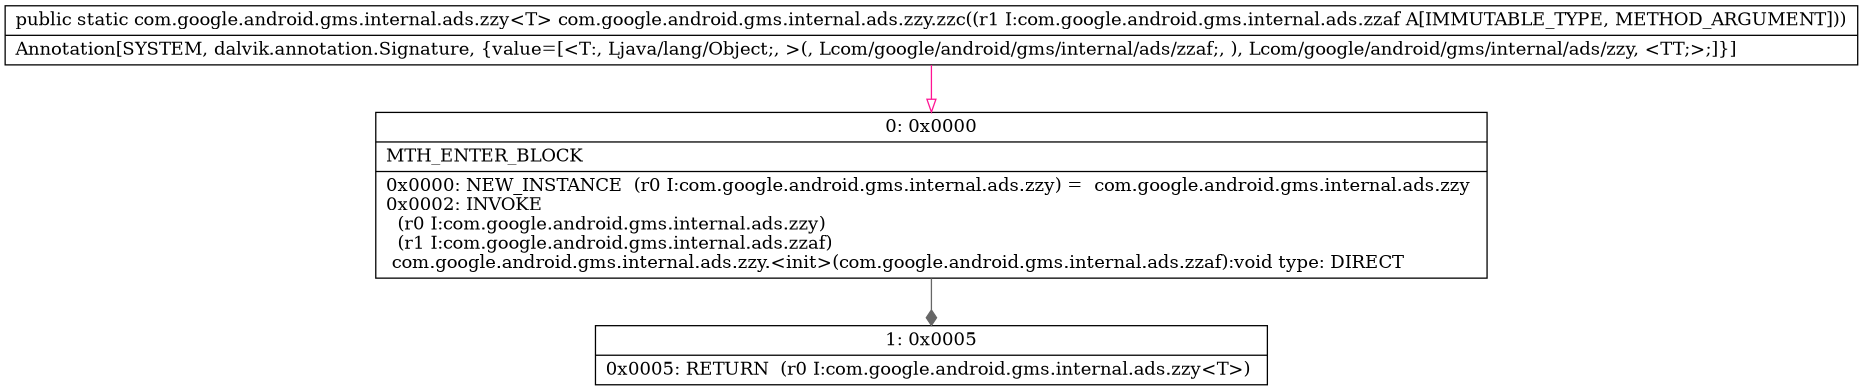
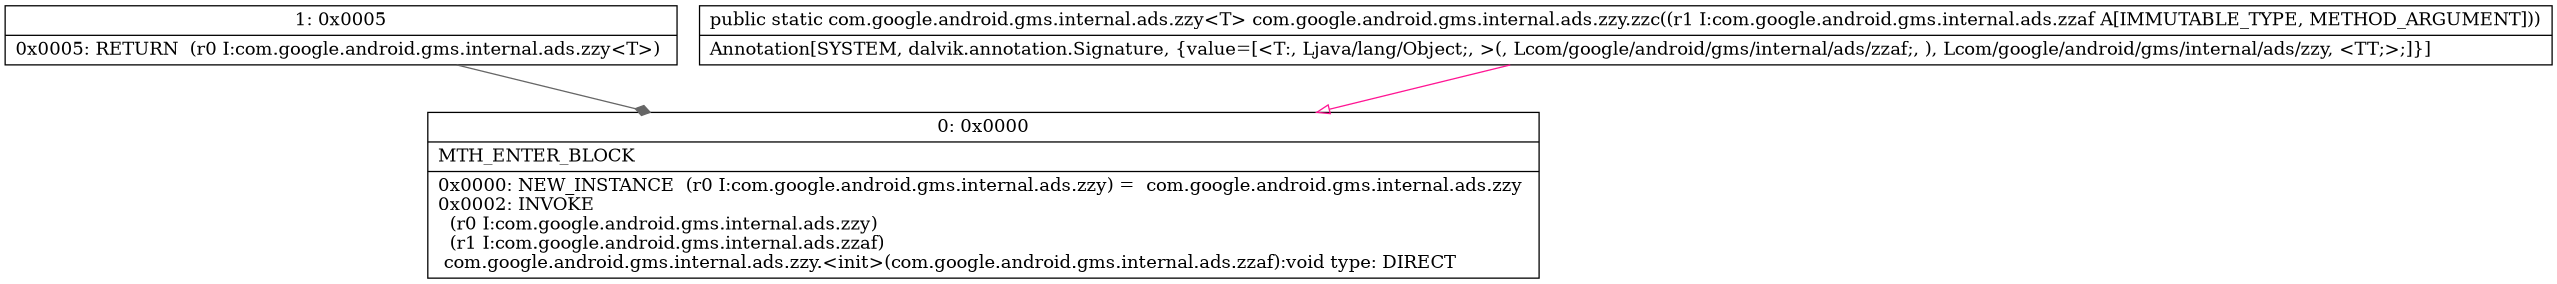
(931, 294) -> (546, 87)
